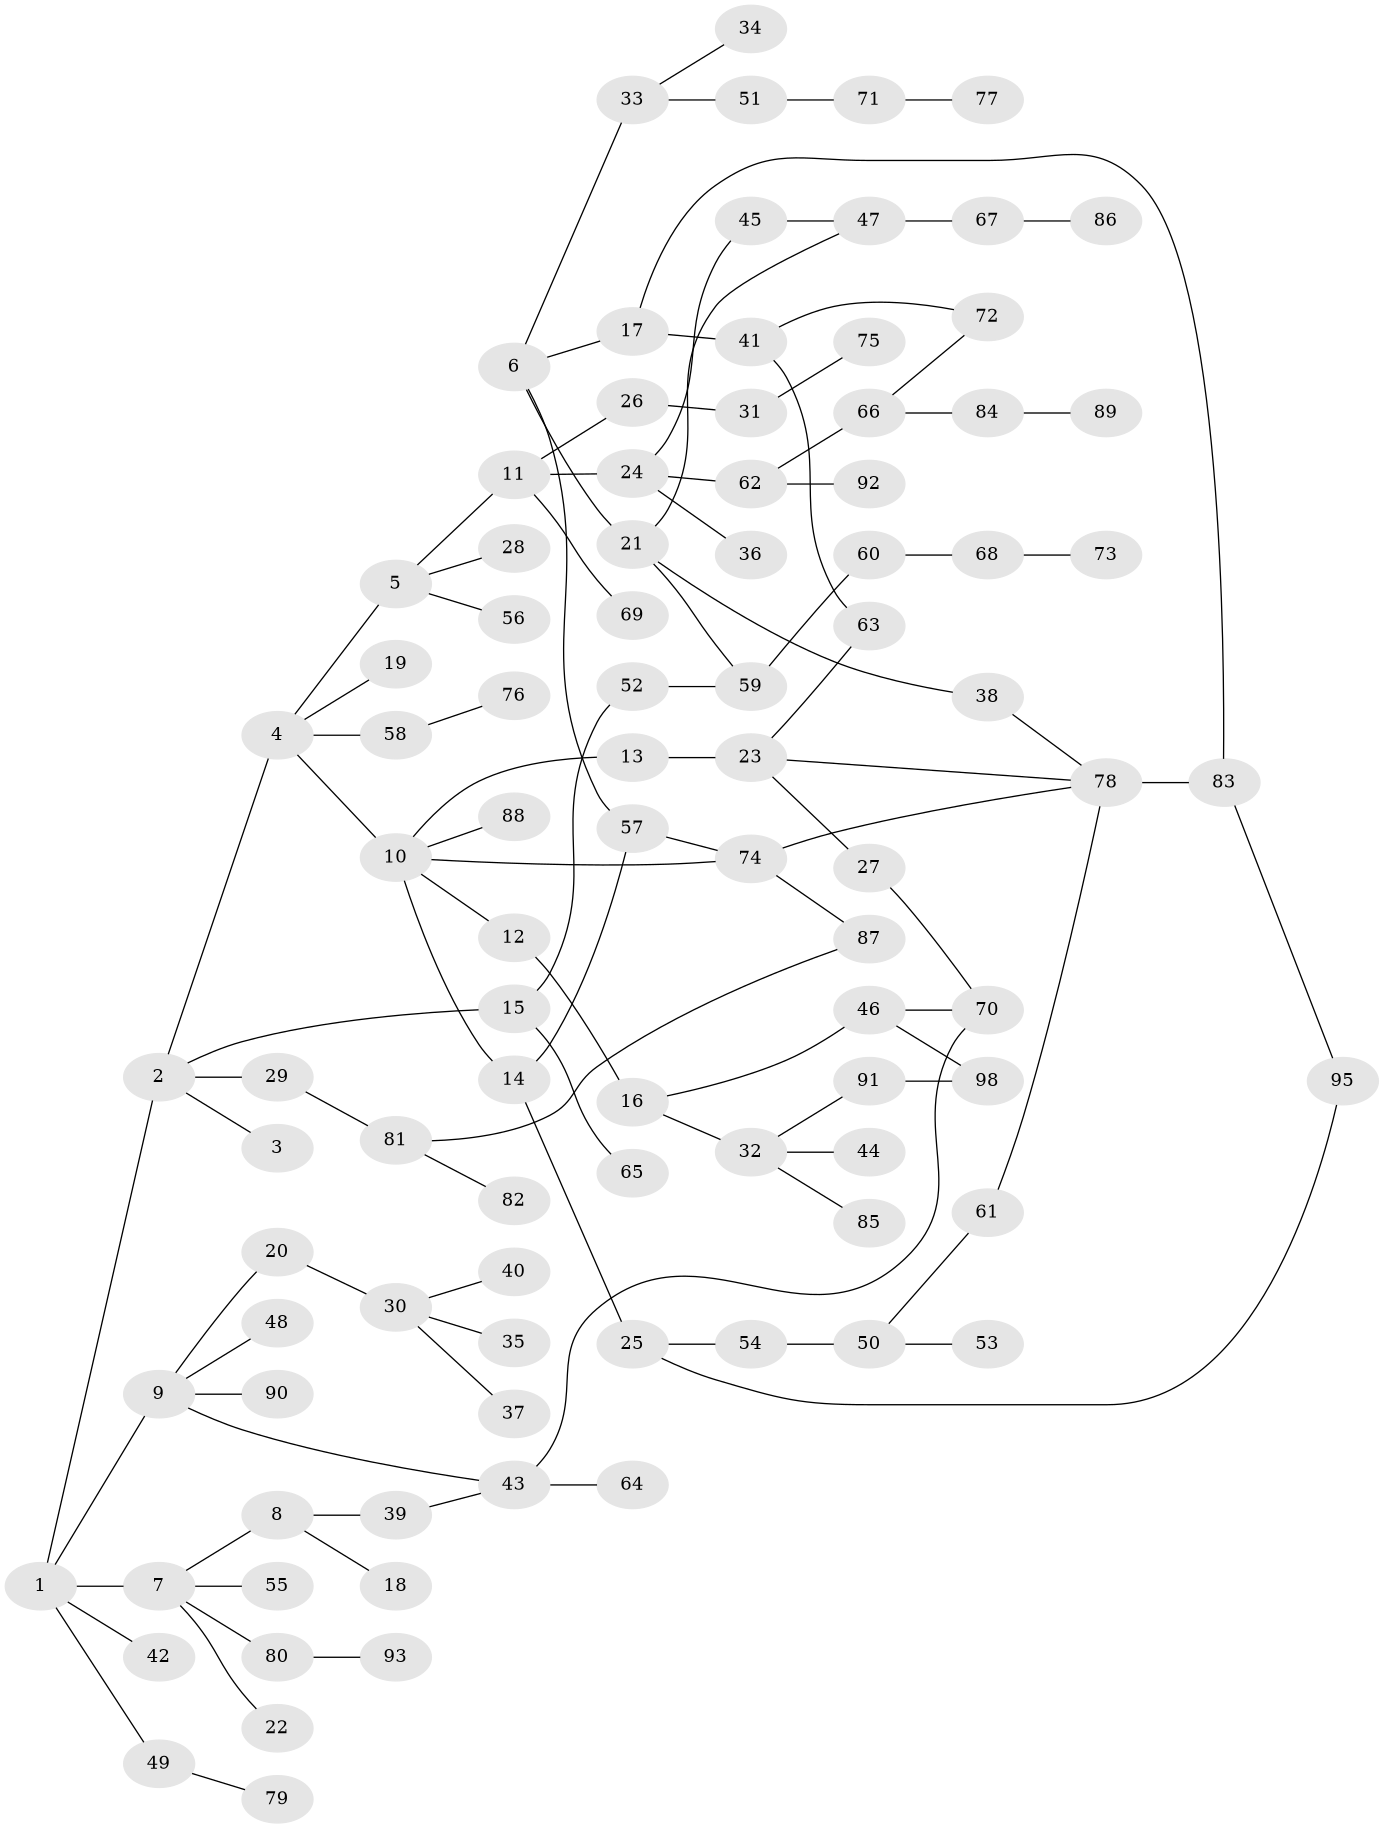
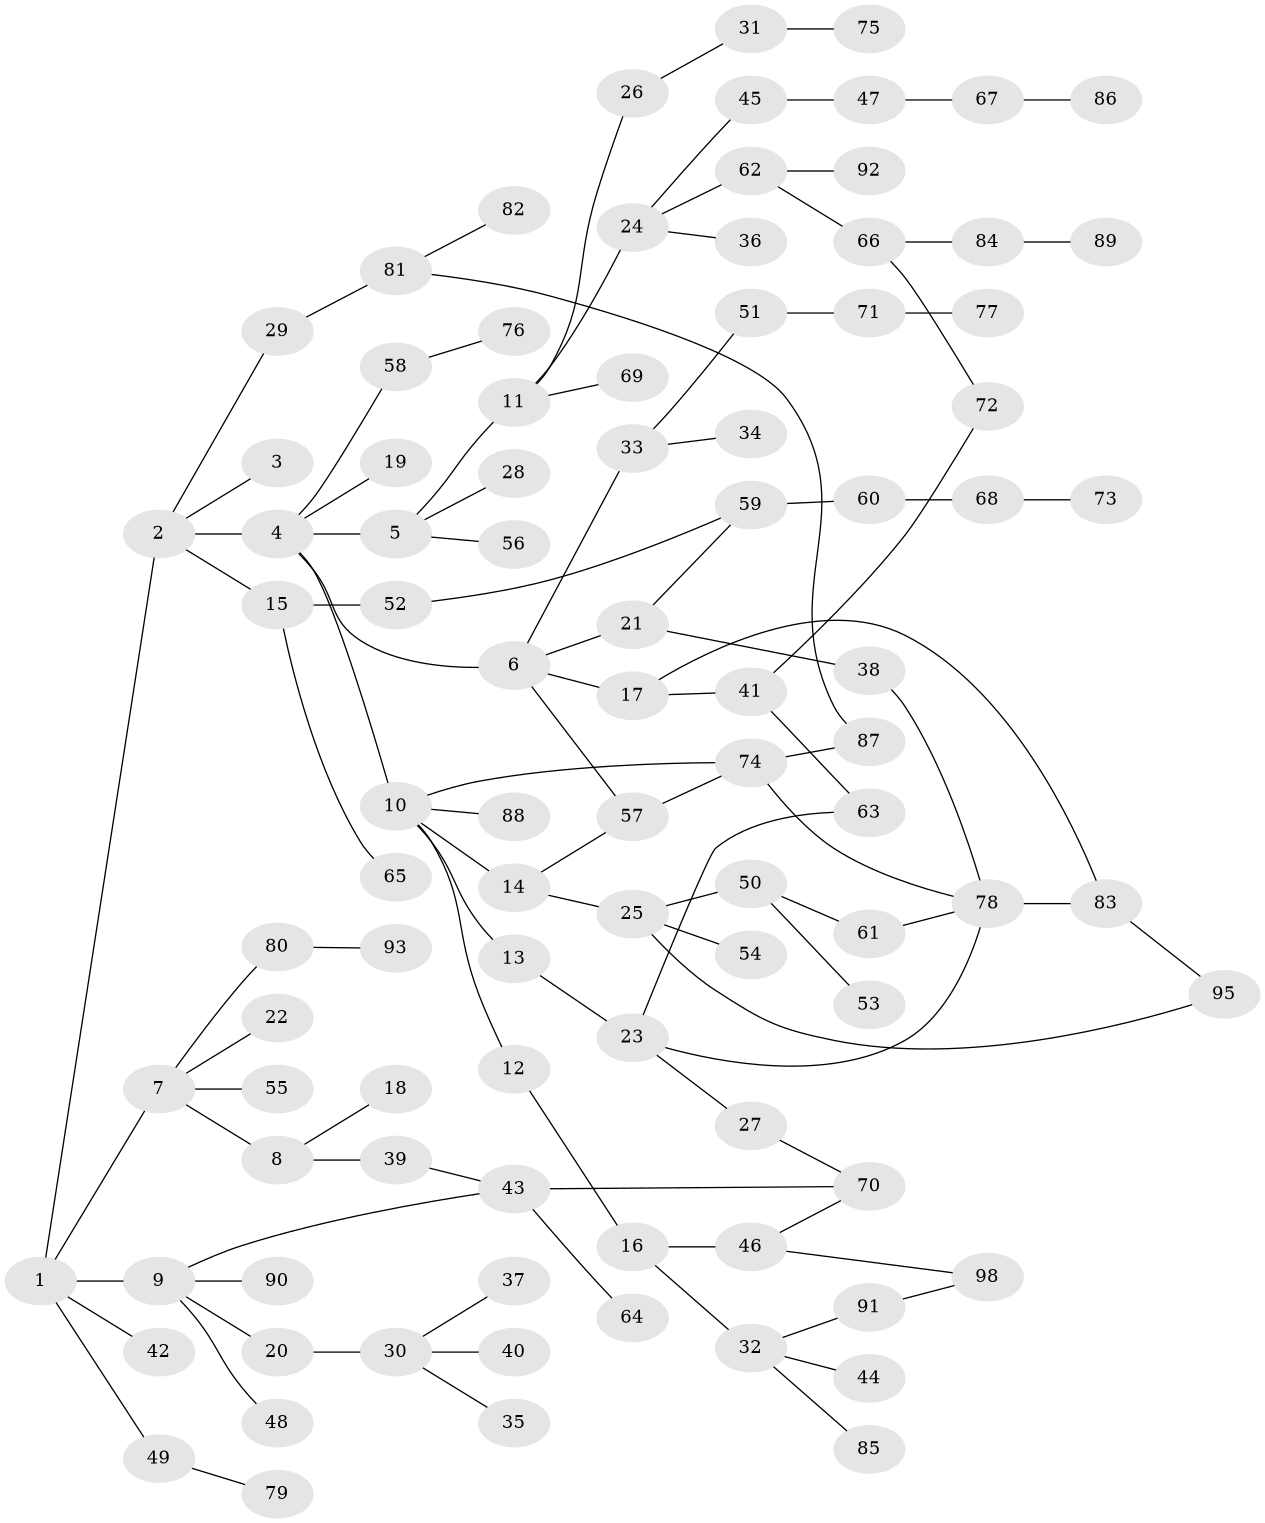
(707, 320) -> none
none -> (367, 644)
(810, 1344) -> (701, 897)
